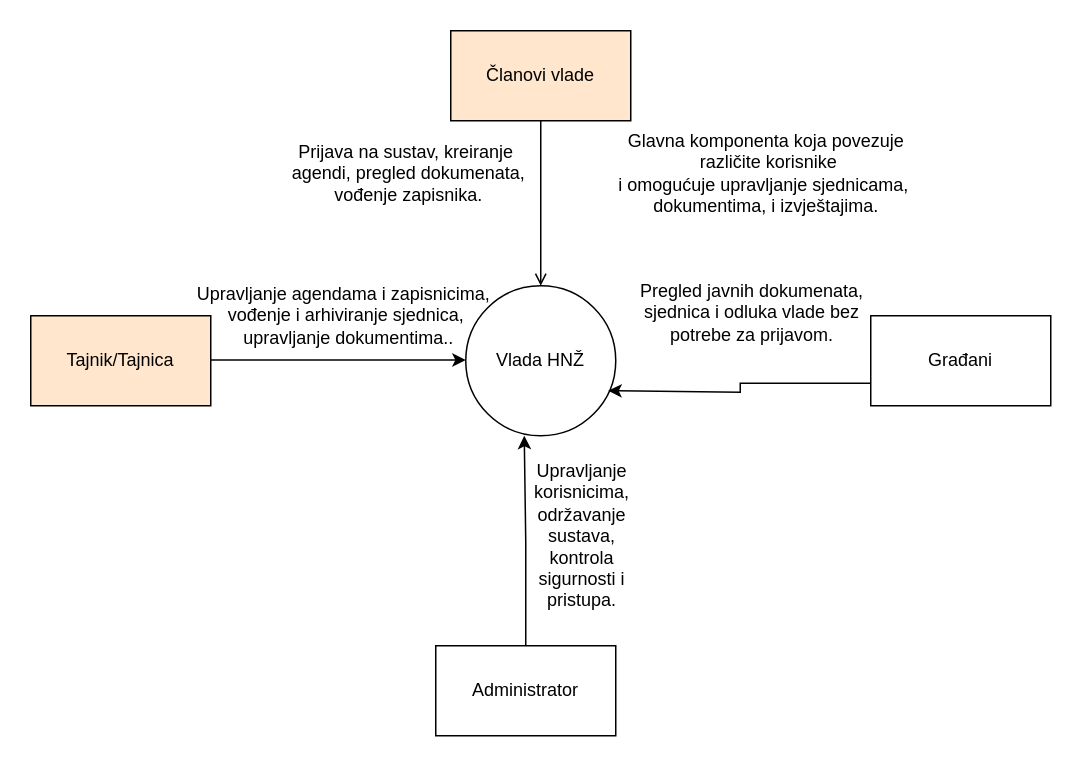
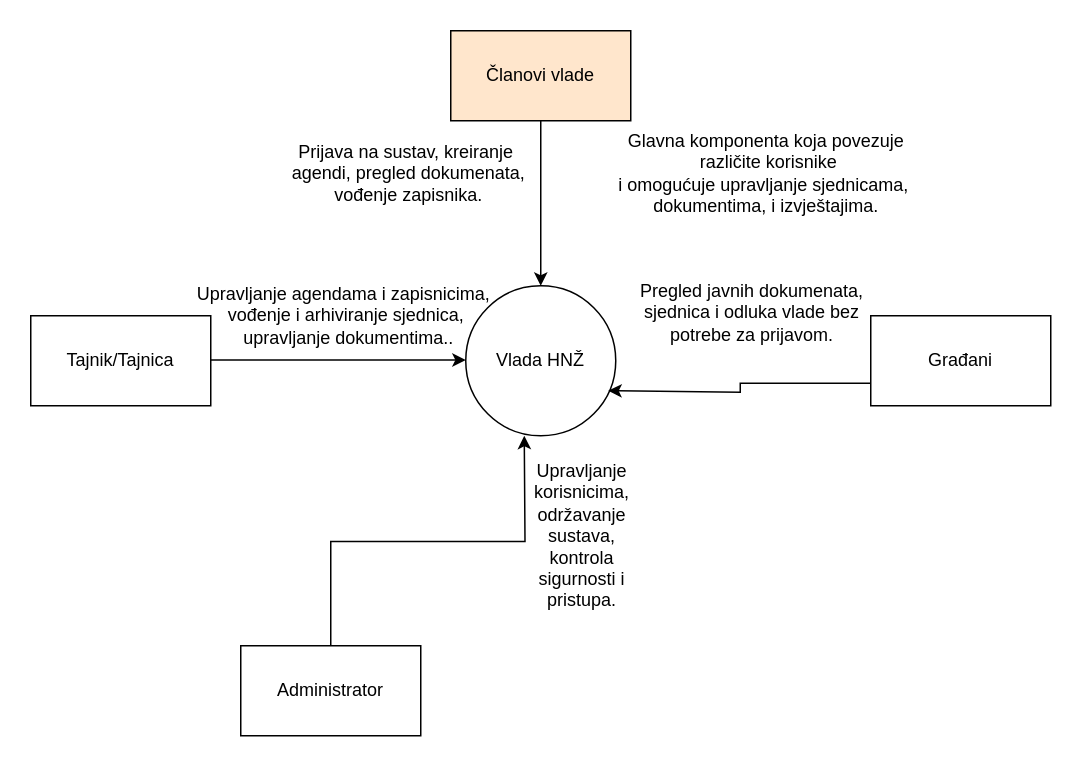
(541, 276) -> (541, 274)
(121, 361) -> (121, 361)
(526, 691) -> (331, 691)
